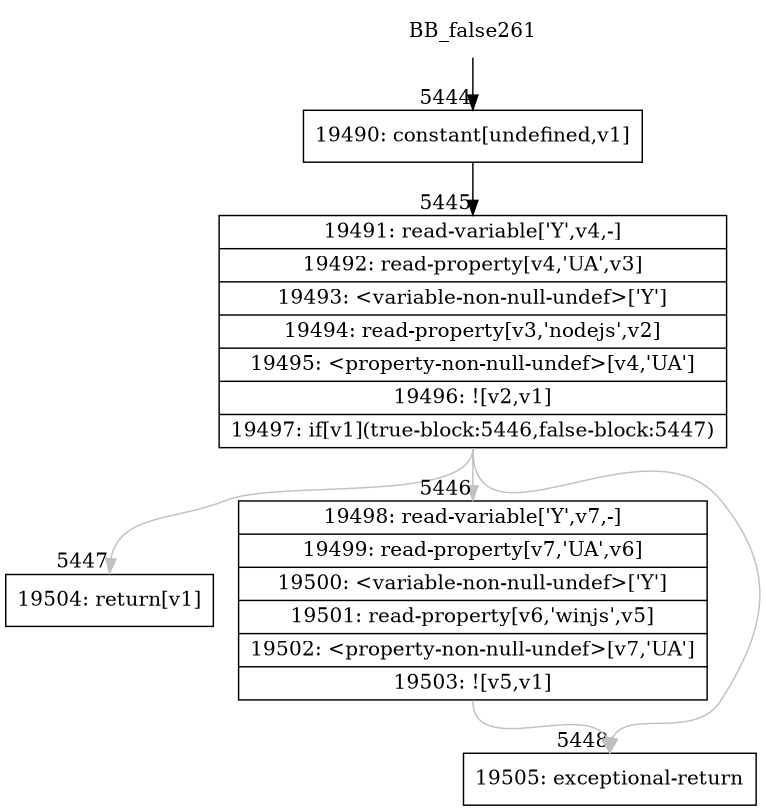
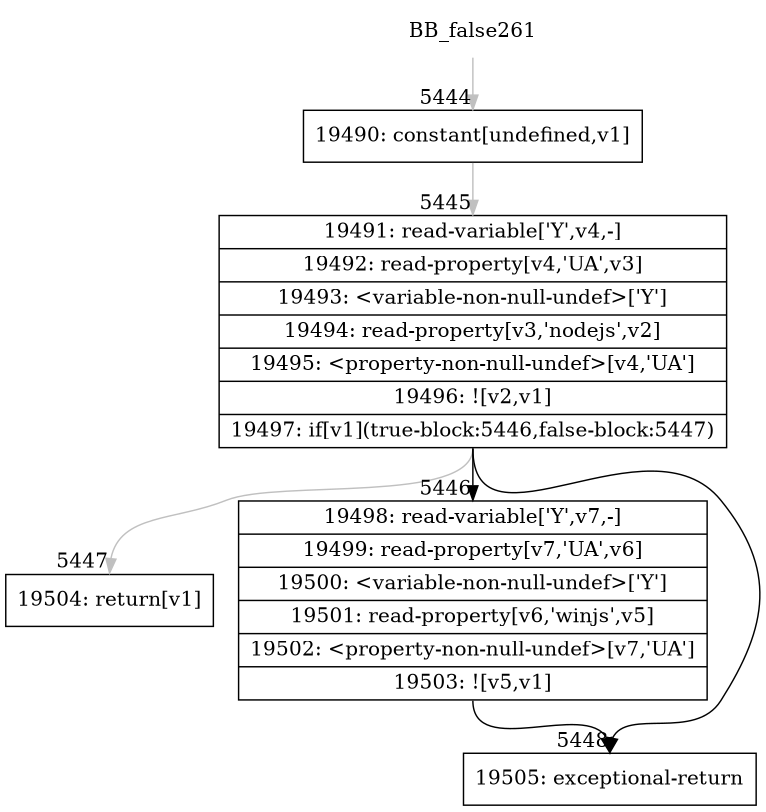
(473, 76) -> (473, 76)
(473, 182) -> (473, 182)
(473, 467) -> (473, 467)
(736, 522) -> (736, 522)
(534, 727) -> (534, 727)
